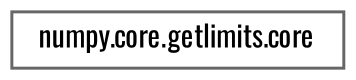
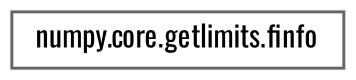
(178, 40) -> (178, 40)
